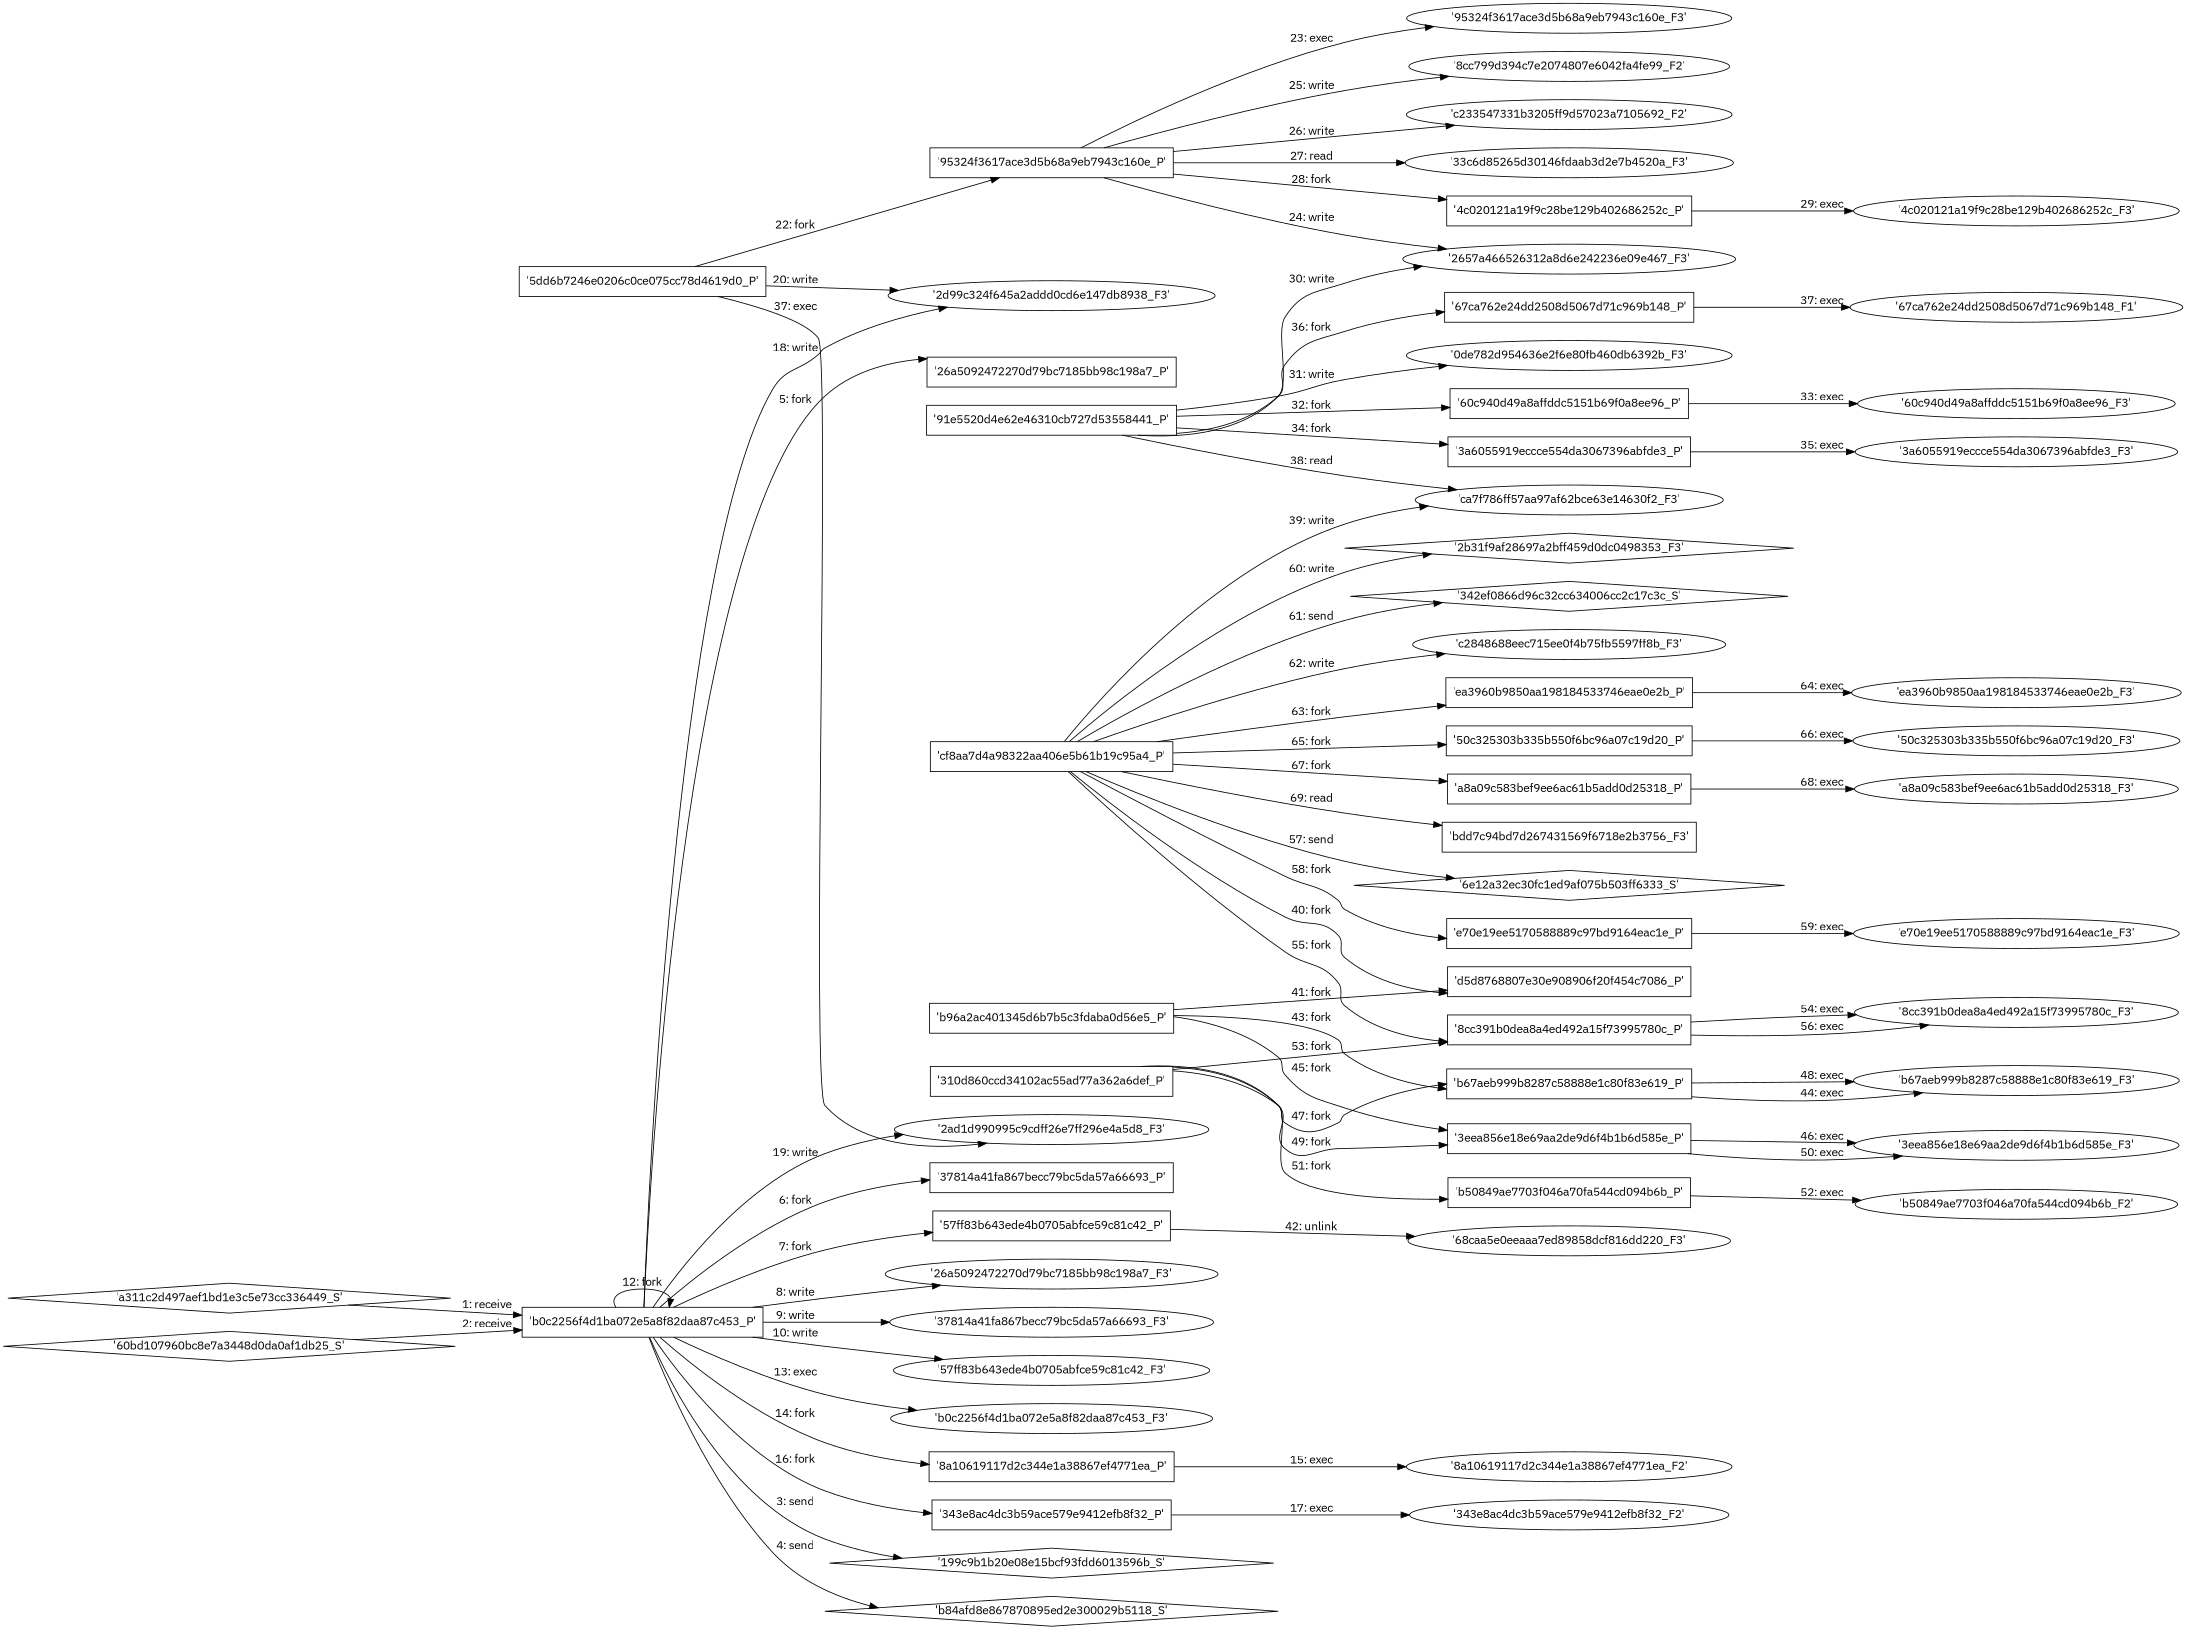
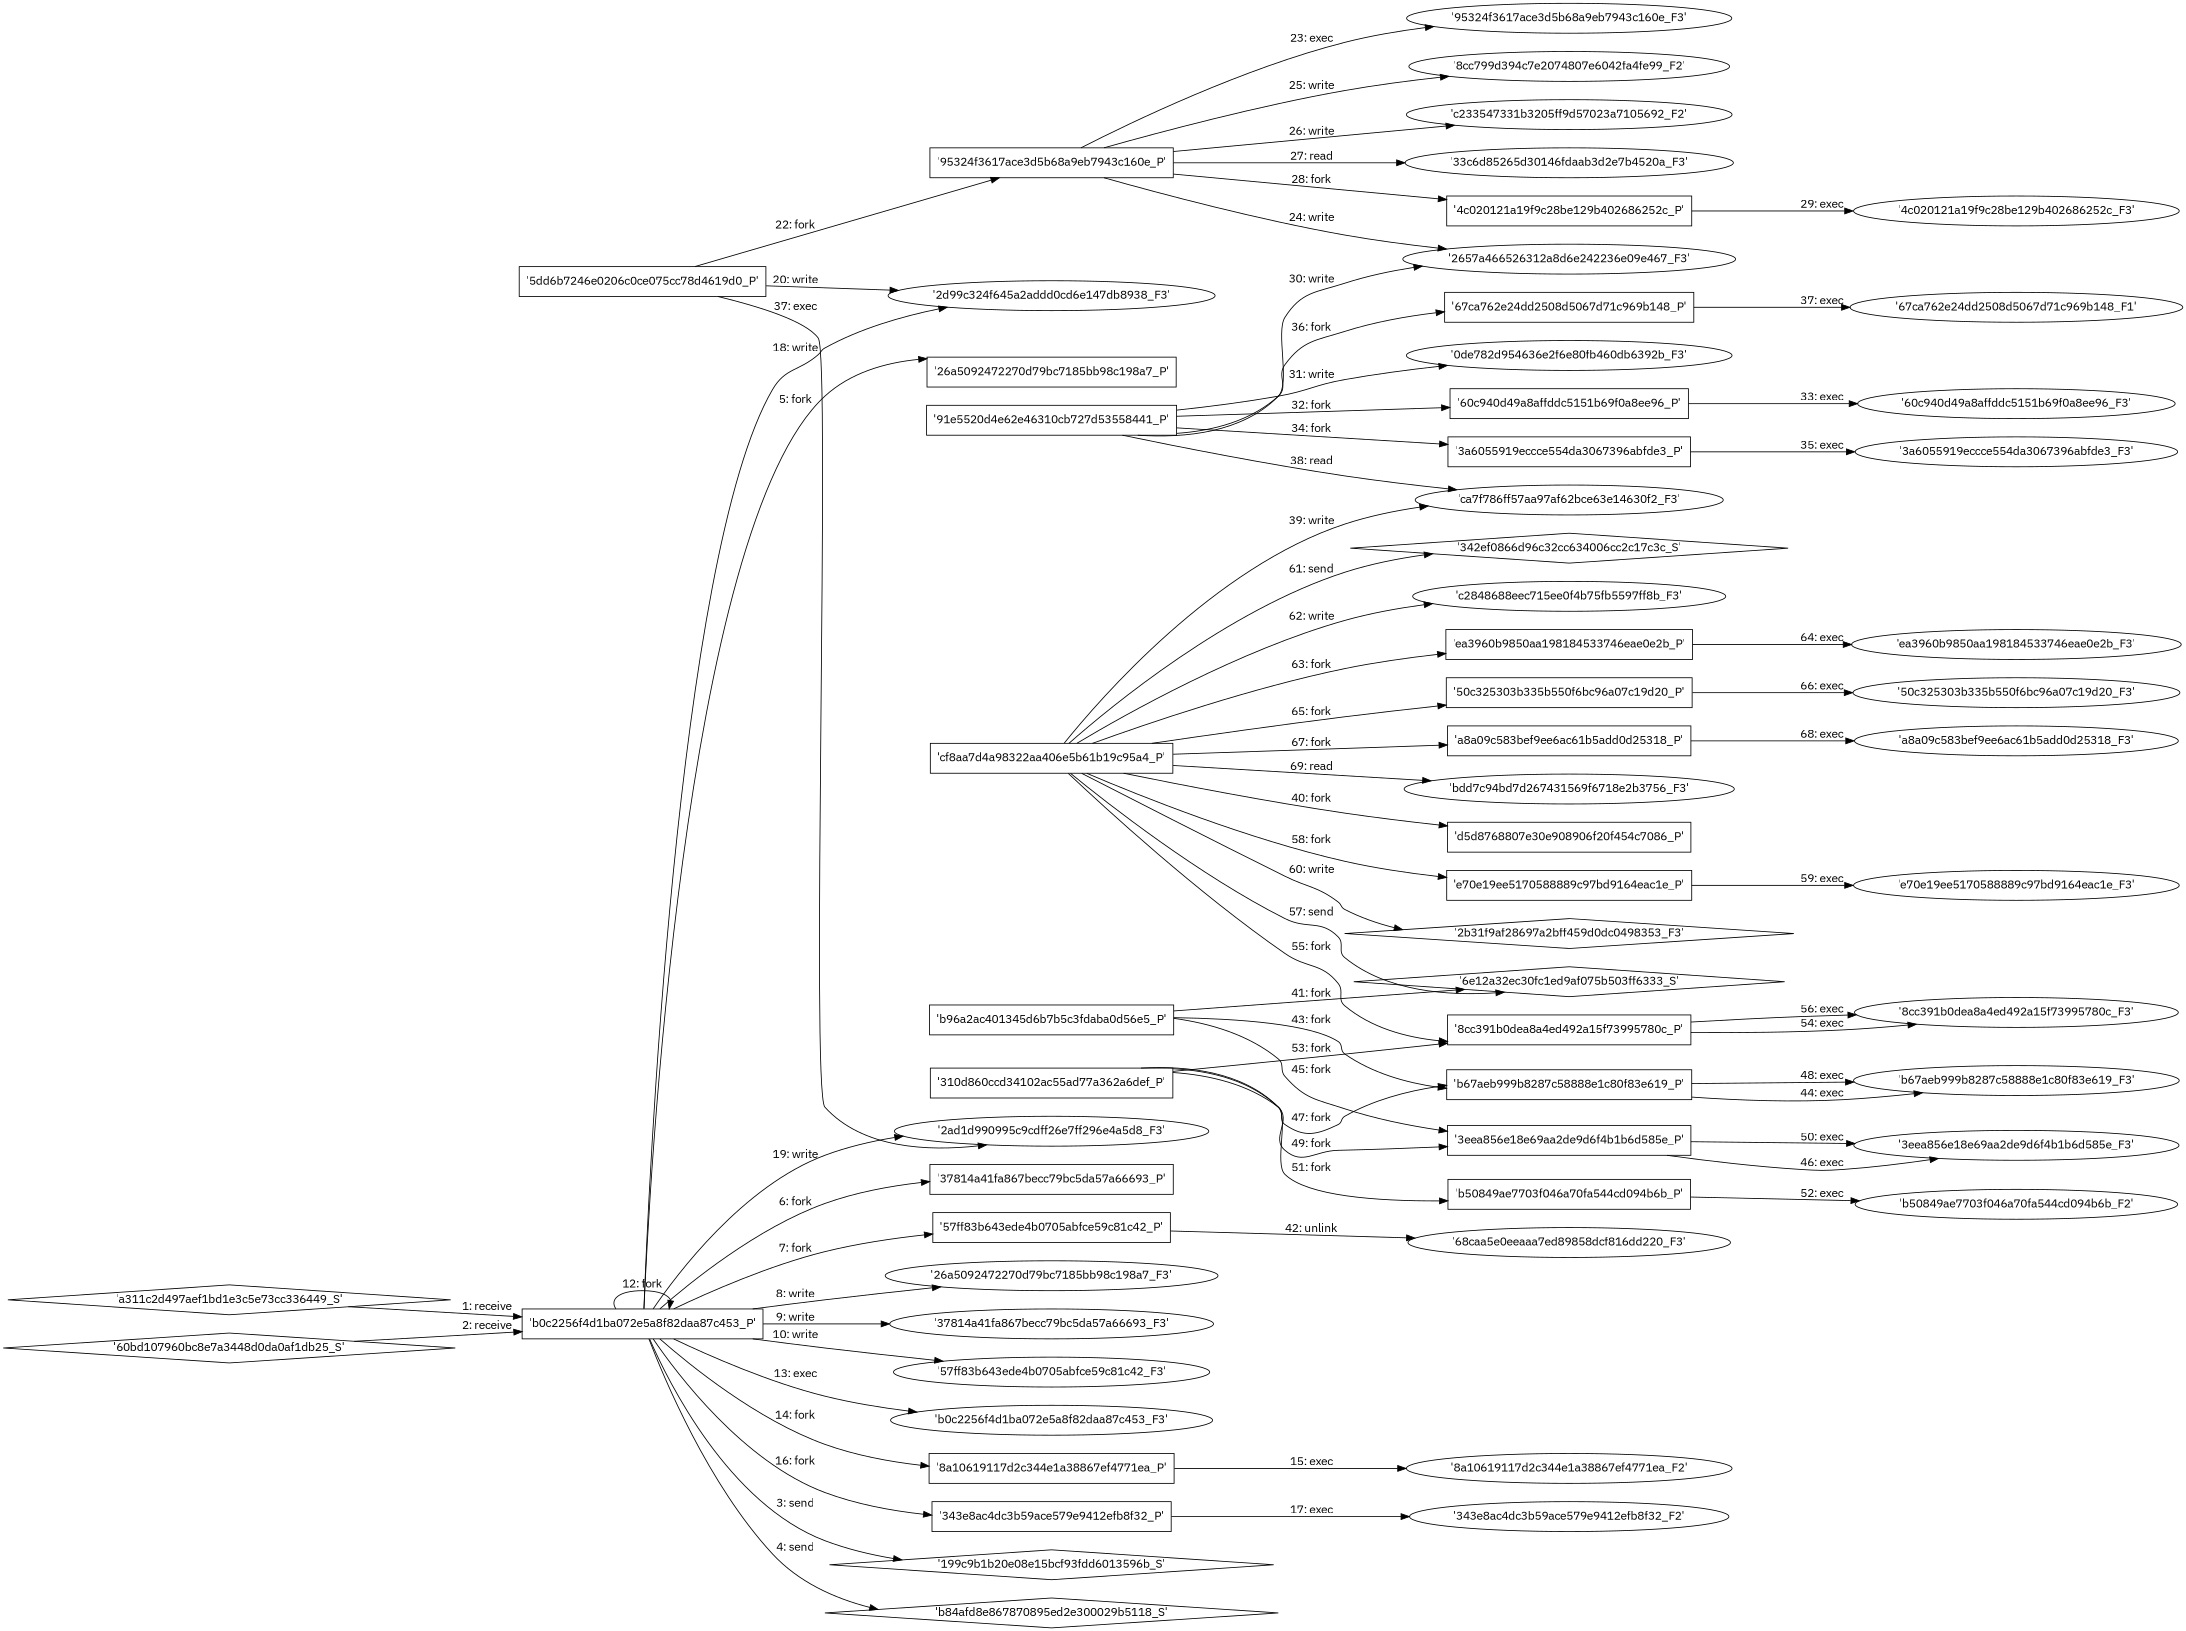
(1569, 837) -> (1569, 789)
(1306, 1000) -> (1315, 1000)
